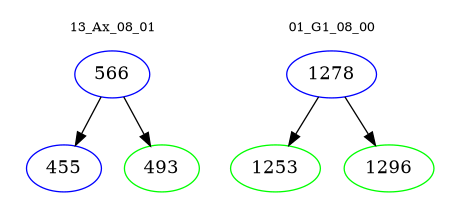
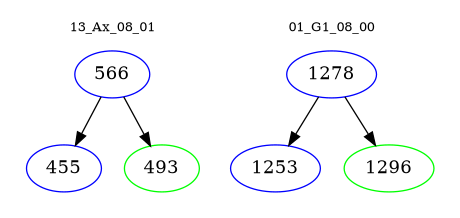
(275, 168) -> (275, 168)
